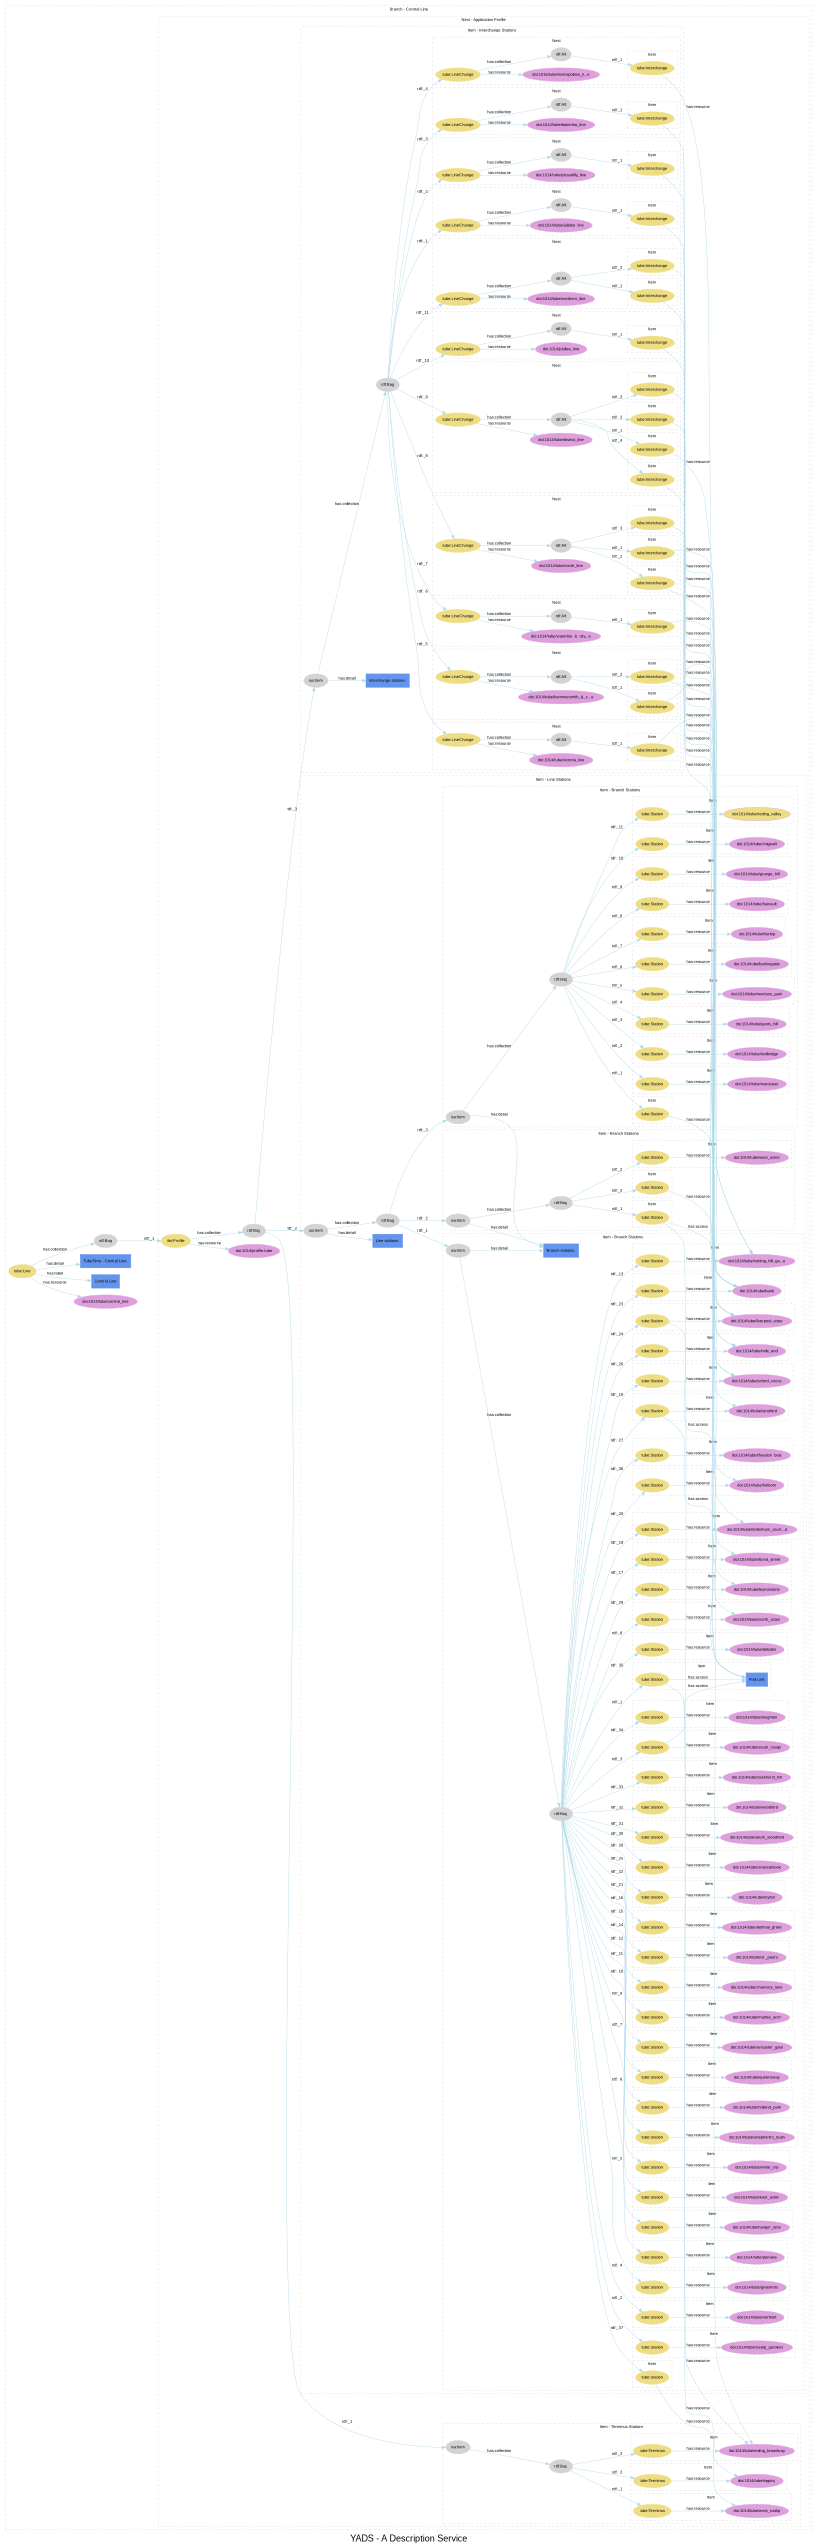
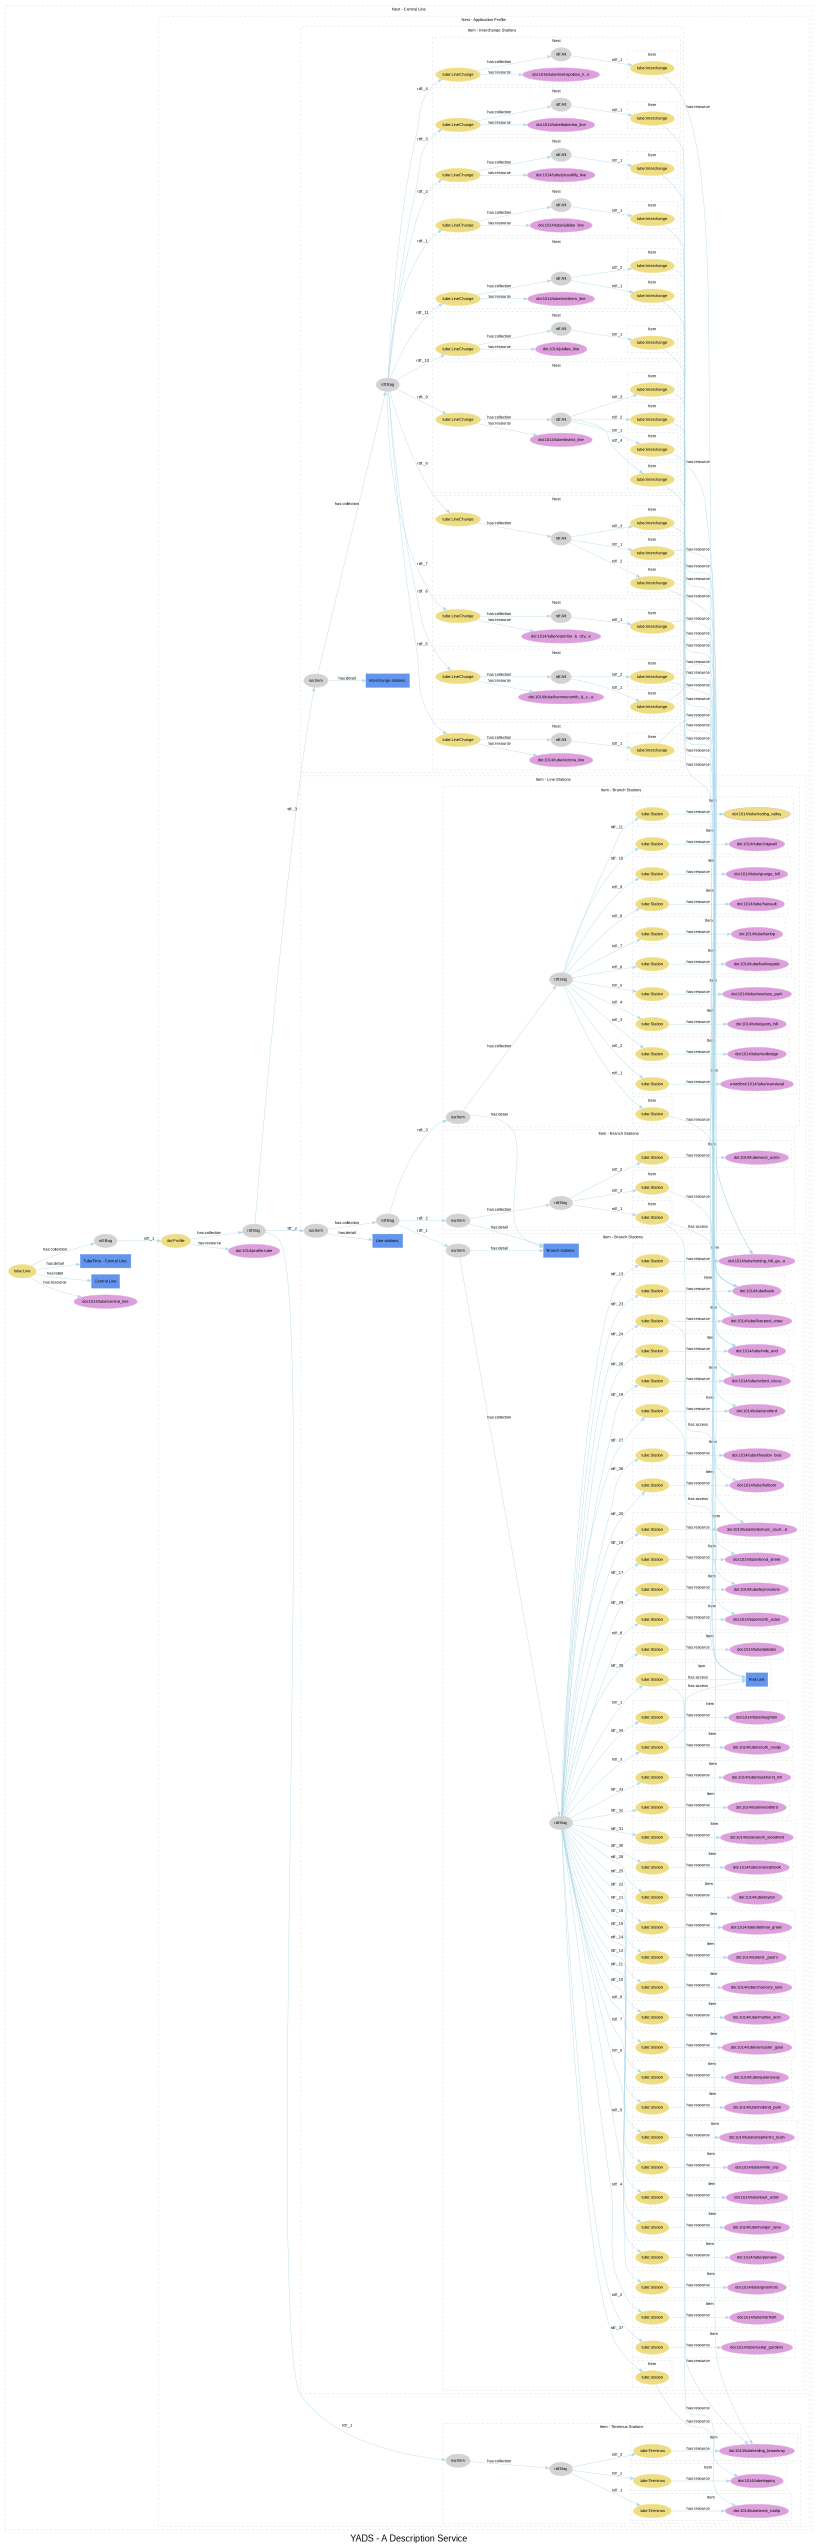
(409, 9) -> (409, 9)
(561, 566) -> none
(757, 1084) -> (757, 1084)
